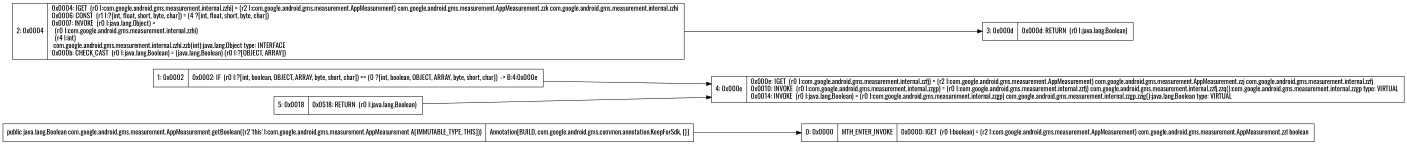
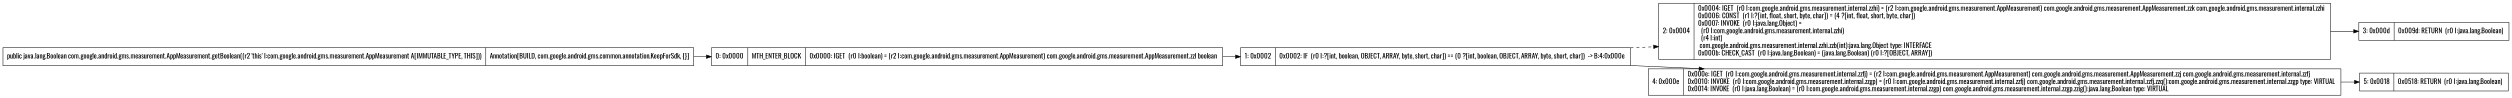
(1075, 31) -> (2452, 31)
none -> (1642, 47)
none -> (1229, 57)
(565, 101) -> (2348, 82)
(867, 133) -> (777, 56)
